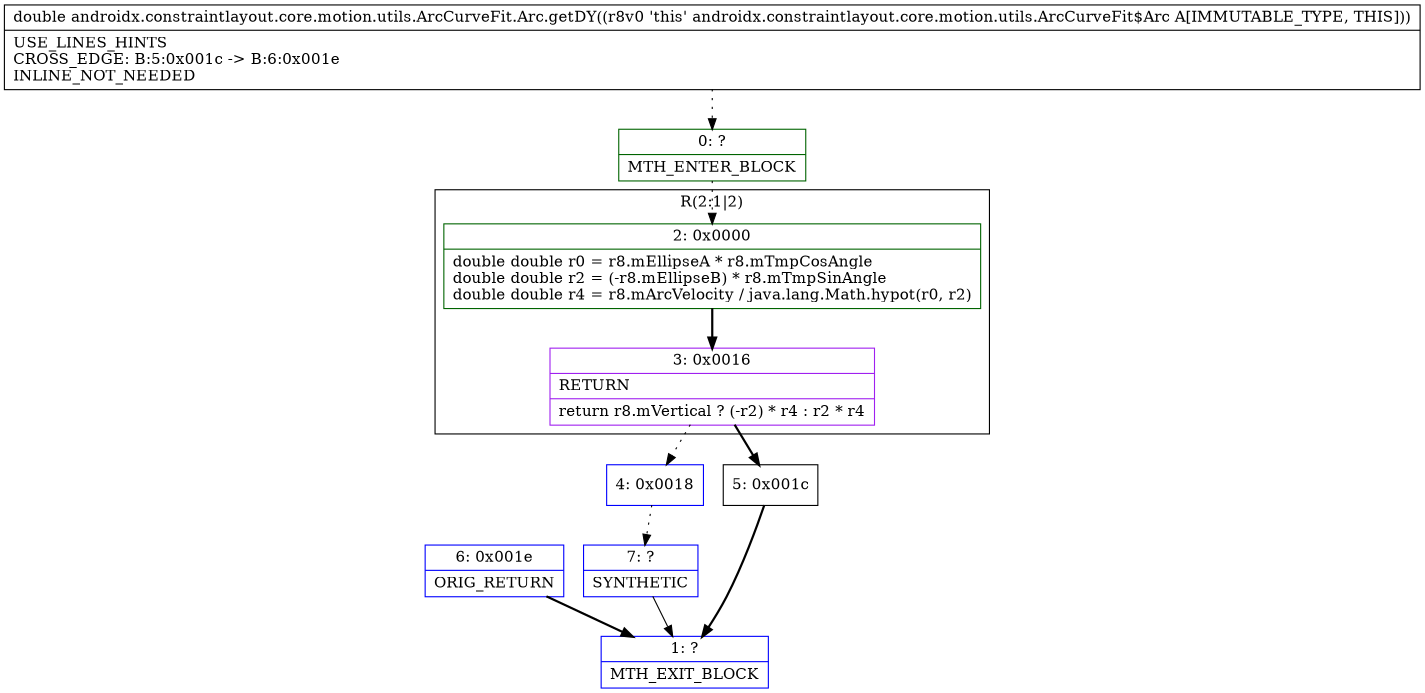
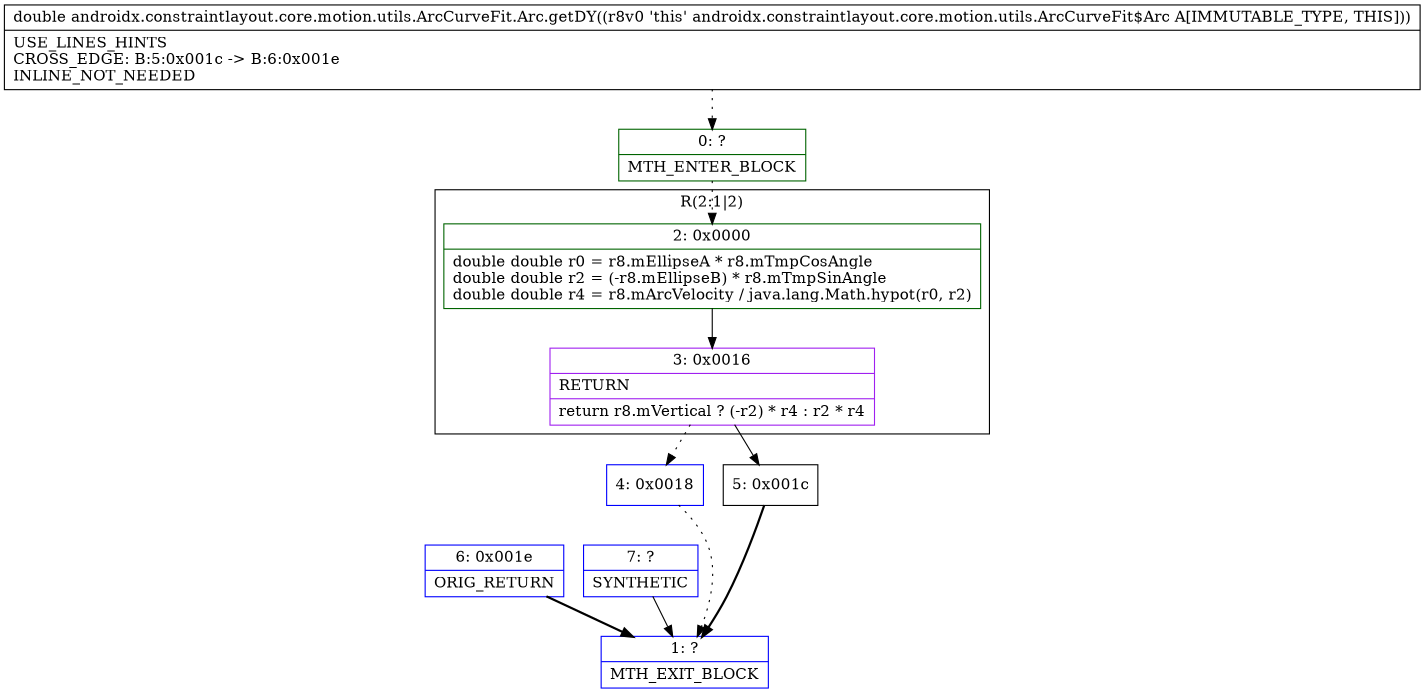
(712, 323) -> (712, 323)
(744, 441) -> (744, 441)
(649, 520) -> (712, 561)
